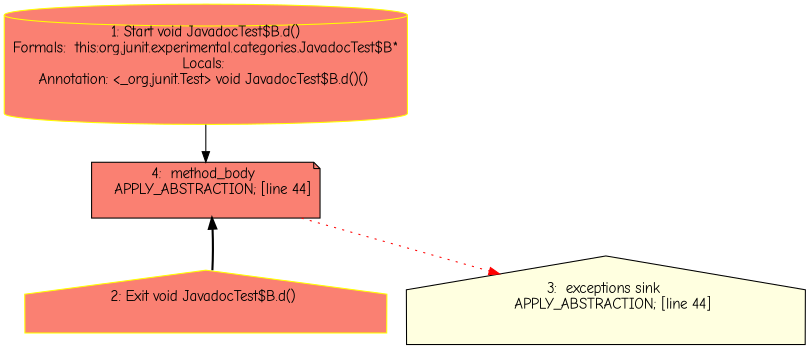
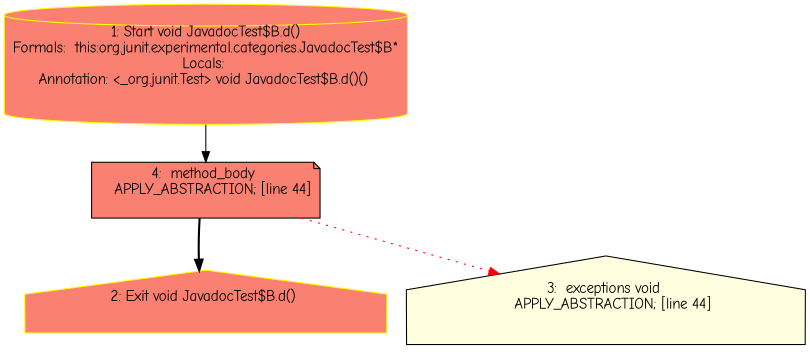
(213, 250) -> (199, 239)
(606, 305) -> (606, 305)
